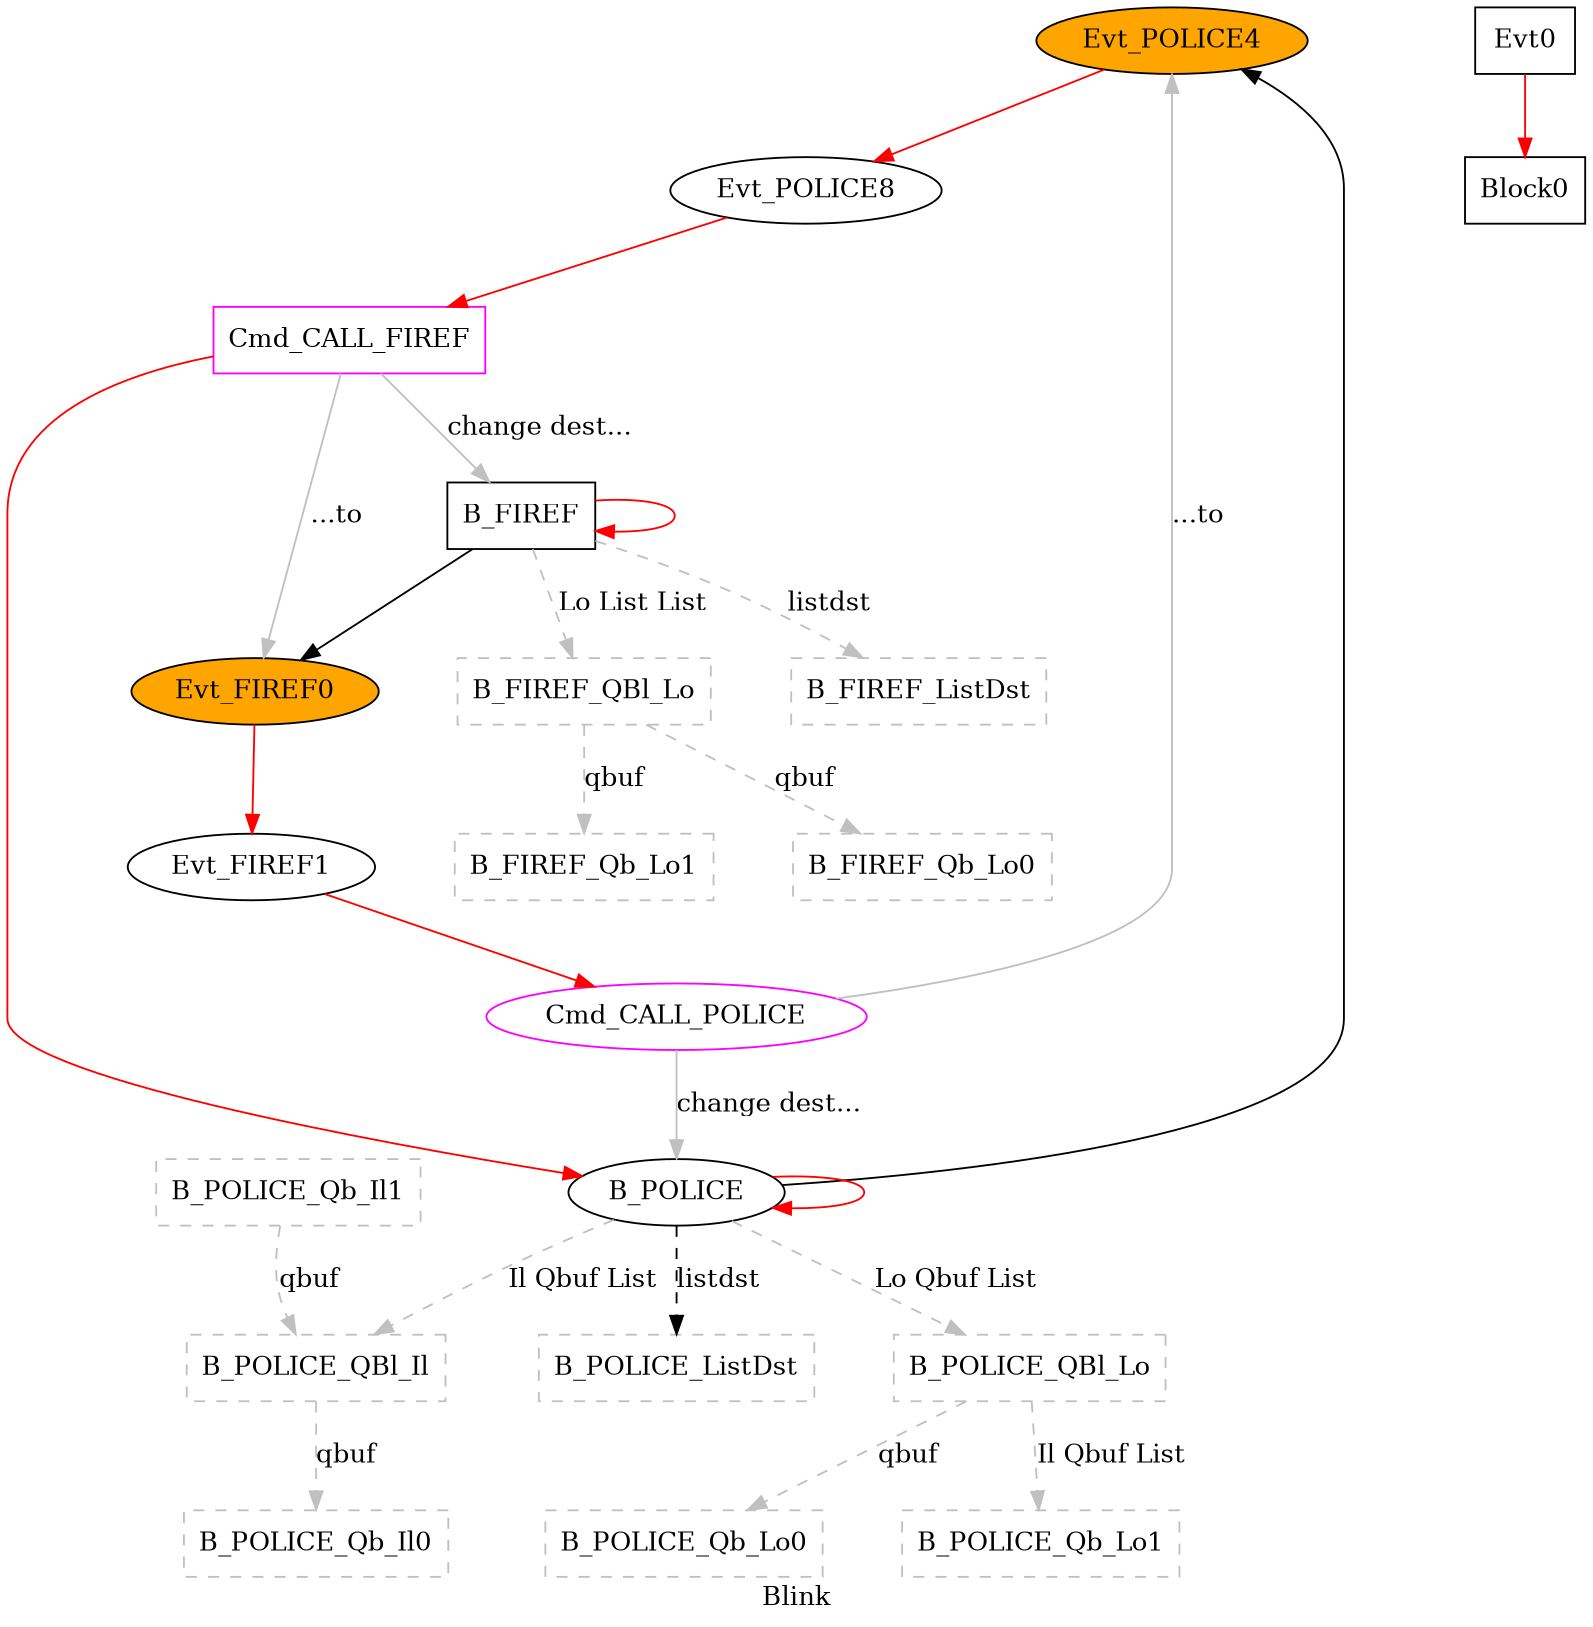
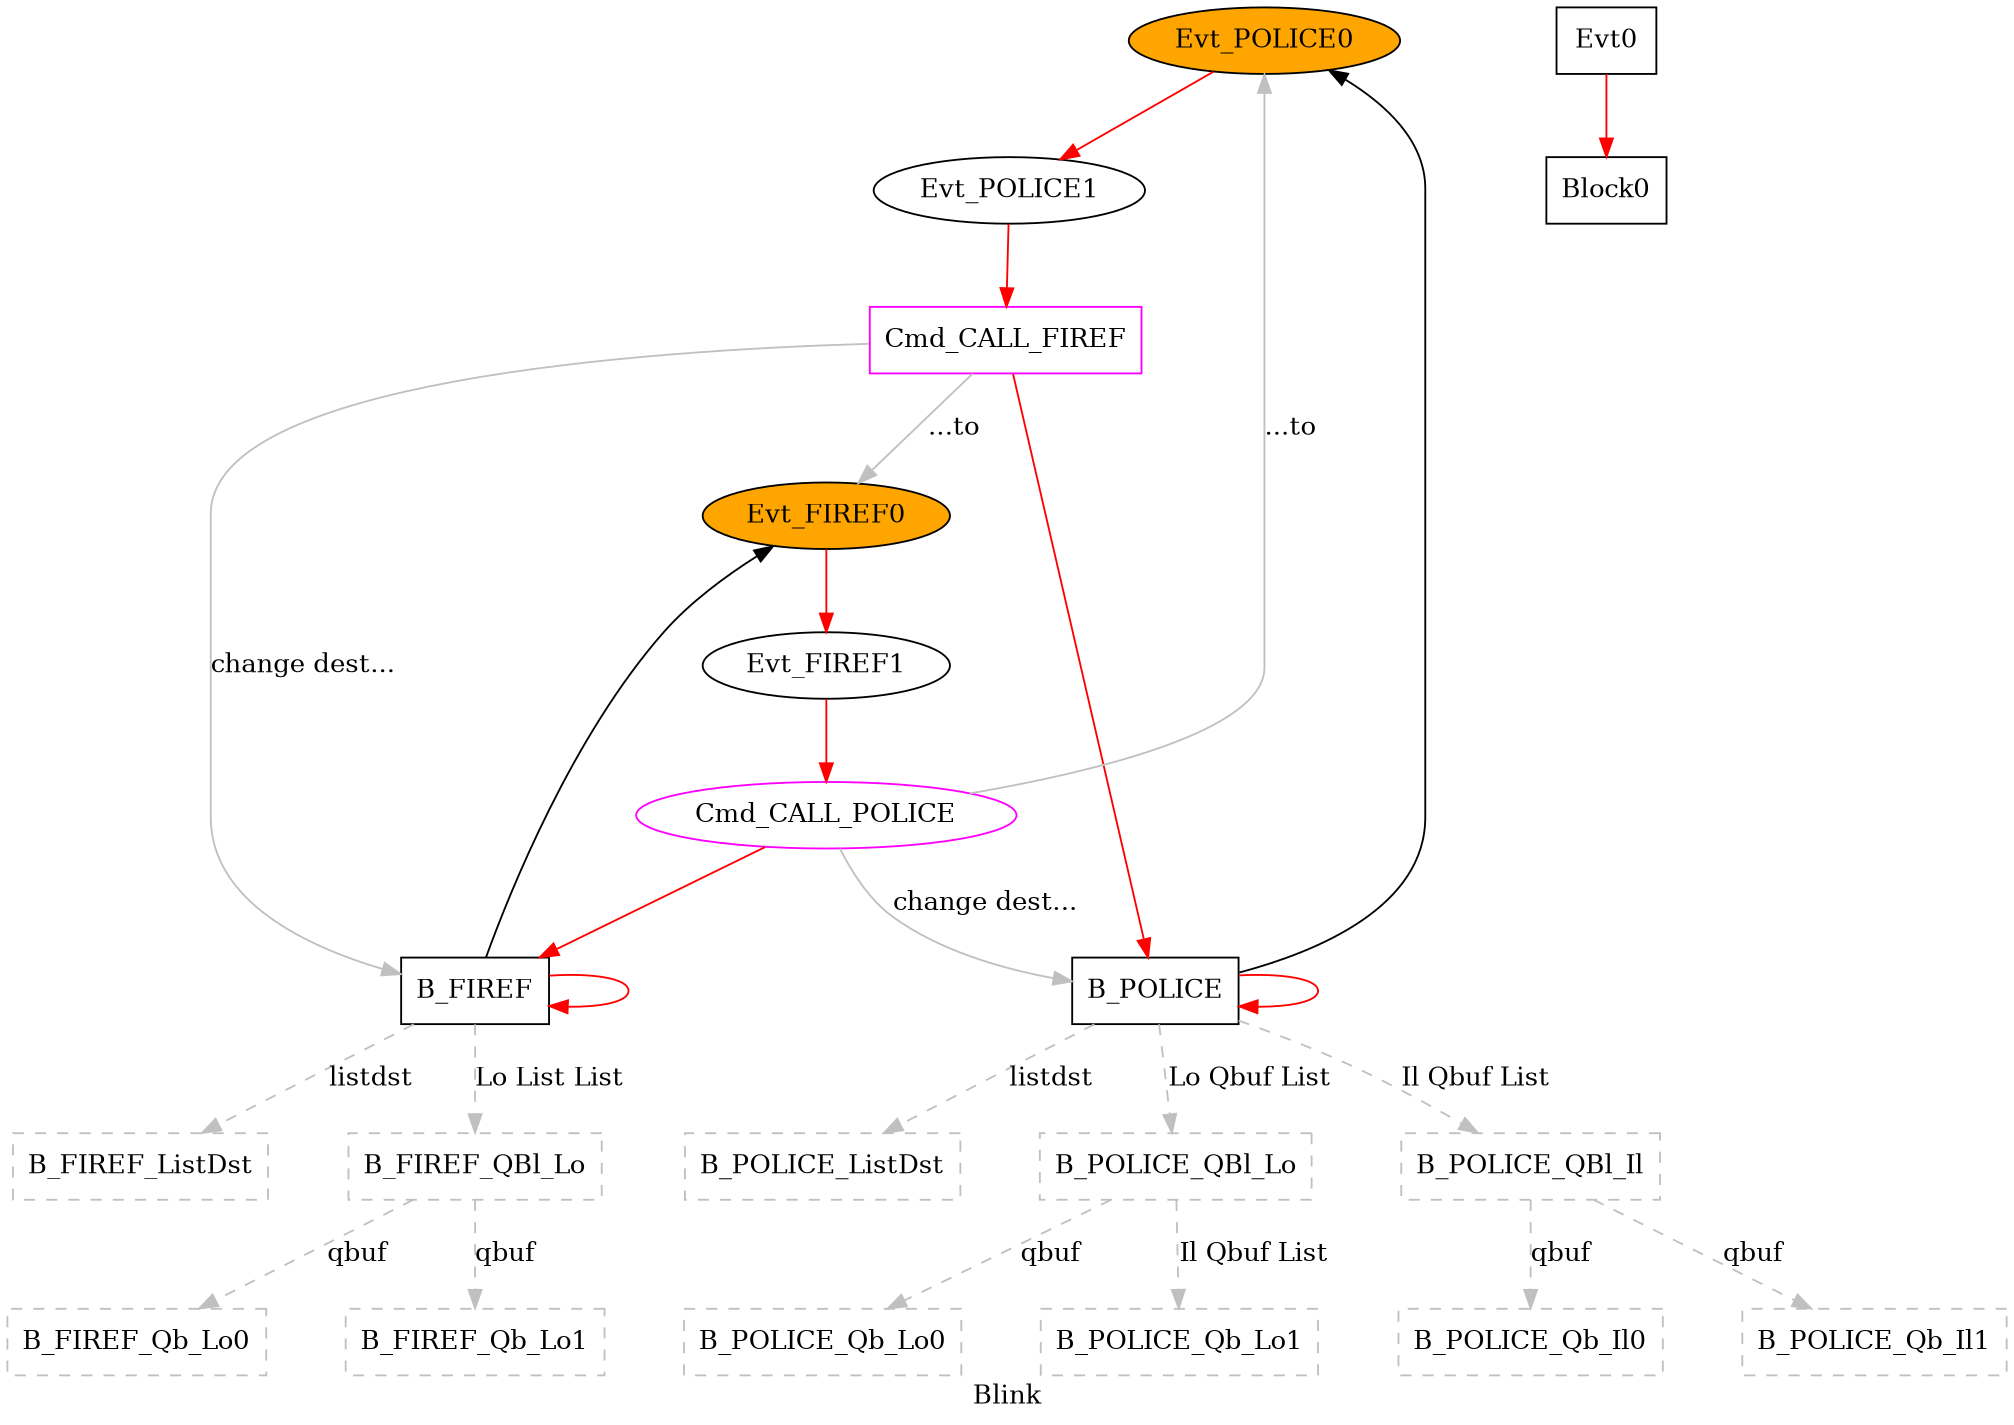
(1172, 41) -> (1264, 41)
(806, 190) -> (1009, 190)
none -> (661, 898)
(677, 1192) -> (1155, 991)
(677, 1271) -> (998, 1074)
(276, 1272) -> (1694, 1250)
